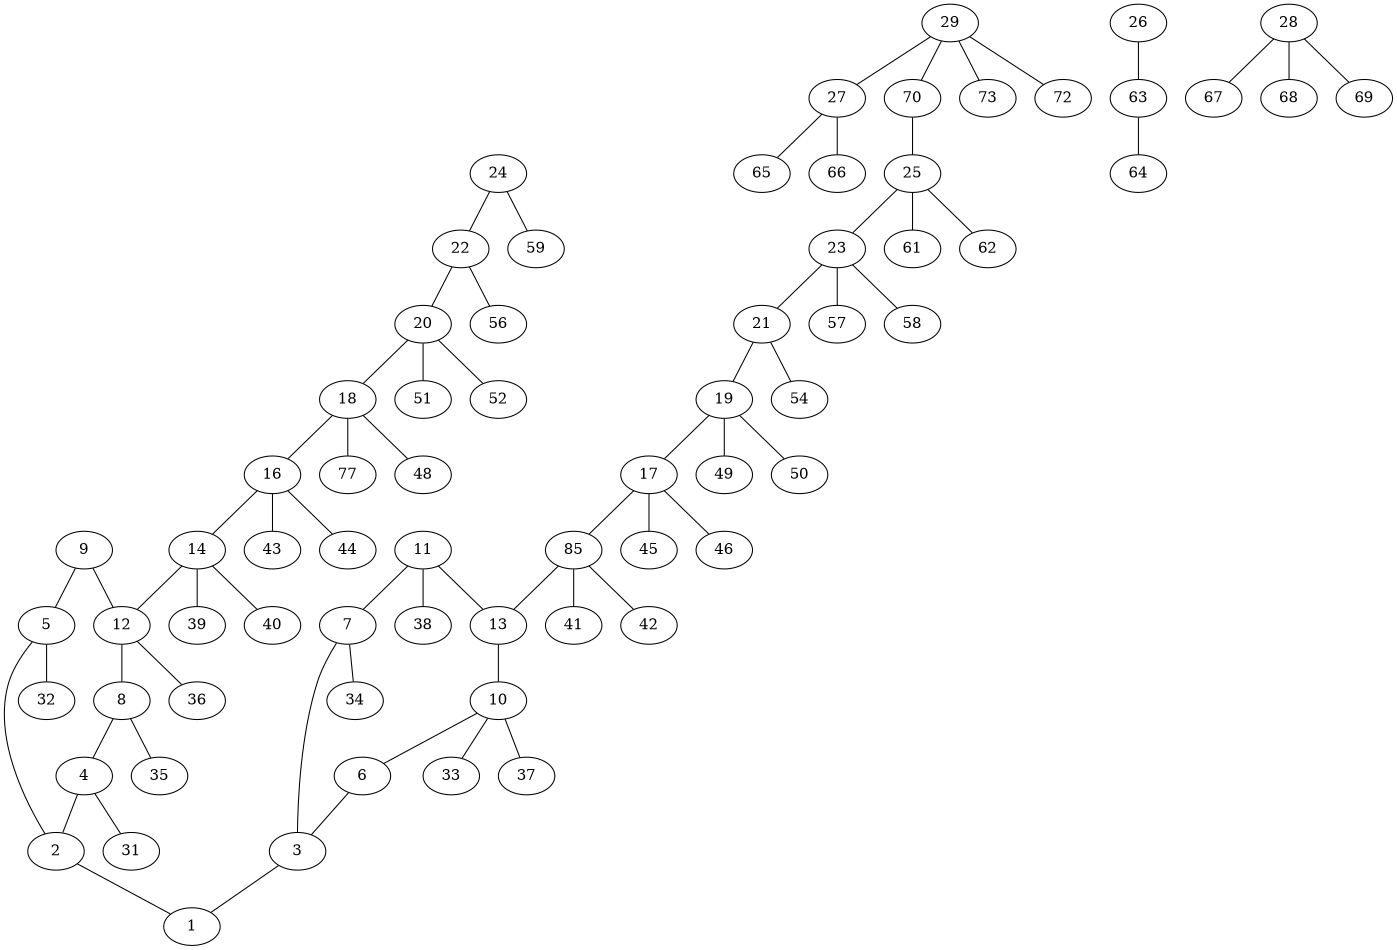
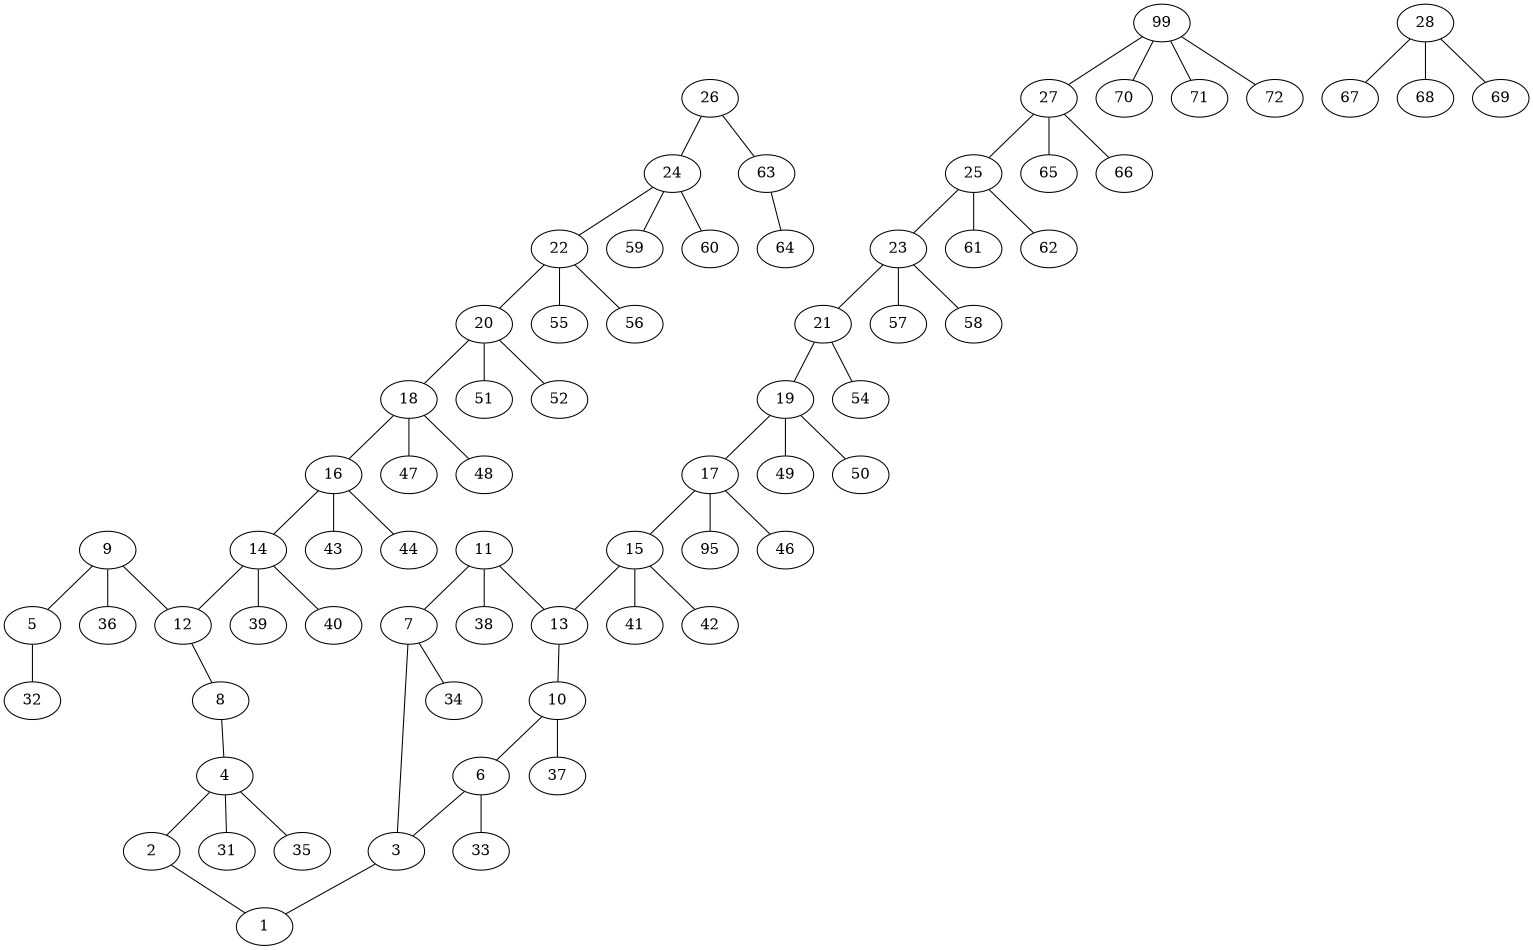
(950, 23) -> (1162, 23)
(988, 98) -> (1200, 98)
none -> (691, 136)
(913, 136) -> (1011, 136)
none -> (710, 249)
none -> (560, 324)
(348, 475) -> (409, 475)
(574, 550) -> (635, 550)
(649, 550) -> (710, 550)
(159, 663) -> (108, 588)
(7, 738) -> none
(141, 738) -> (264, 814)
(475, 738) -> (481, 814)
